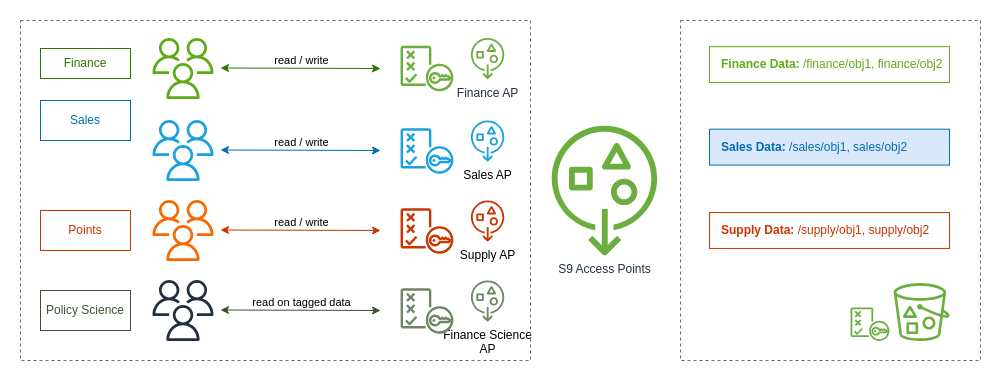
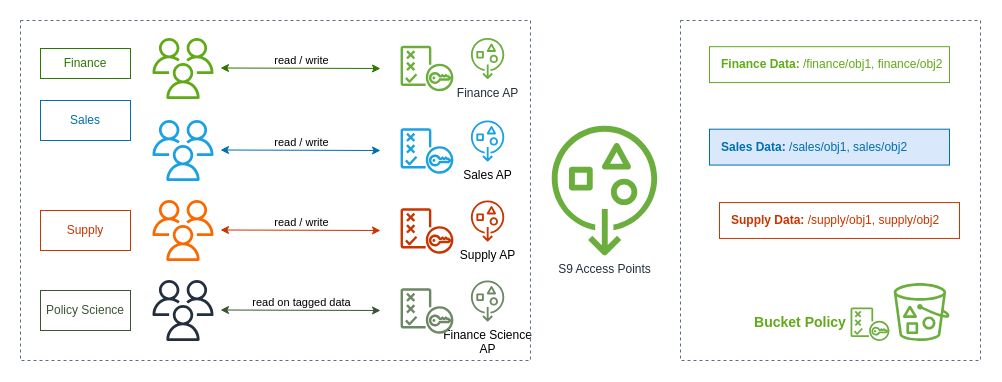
(86, 231) -> (86, 231)
(830, 231) -> (840, 221)
none -> (801, 323)
